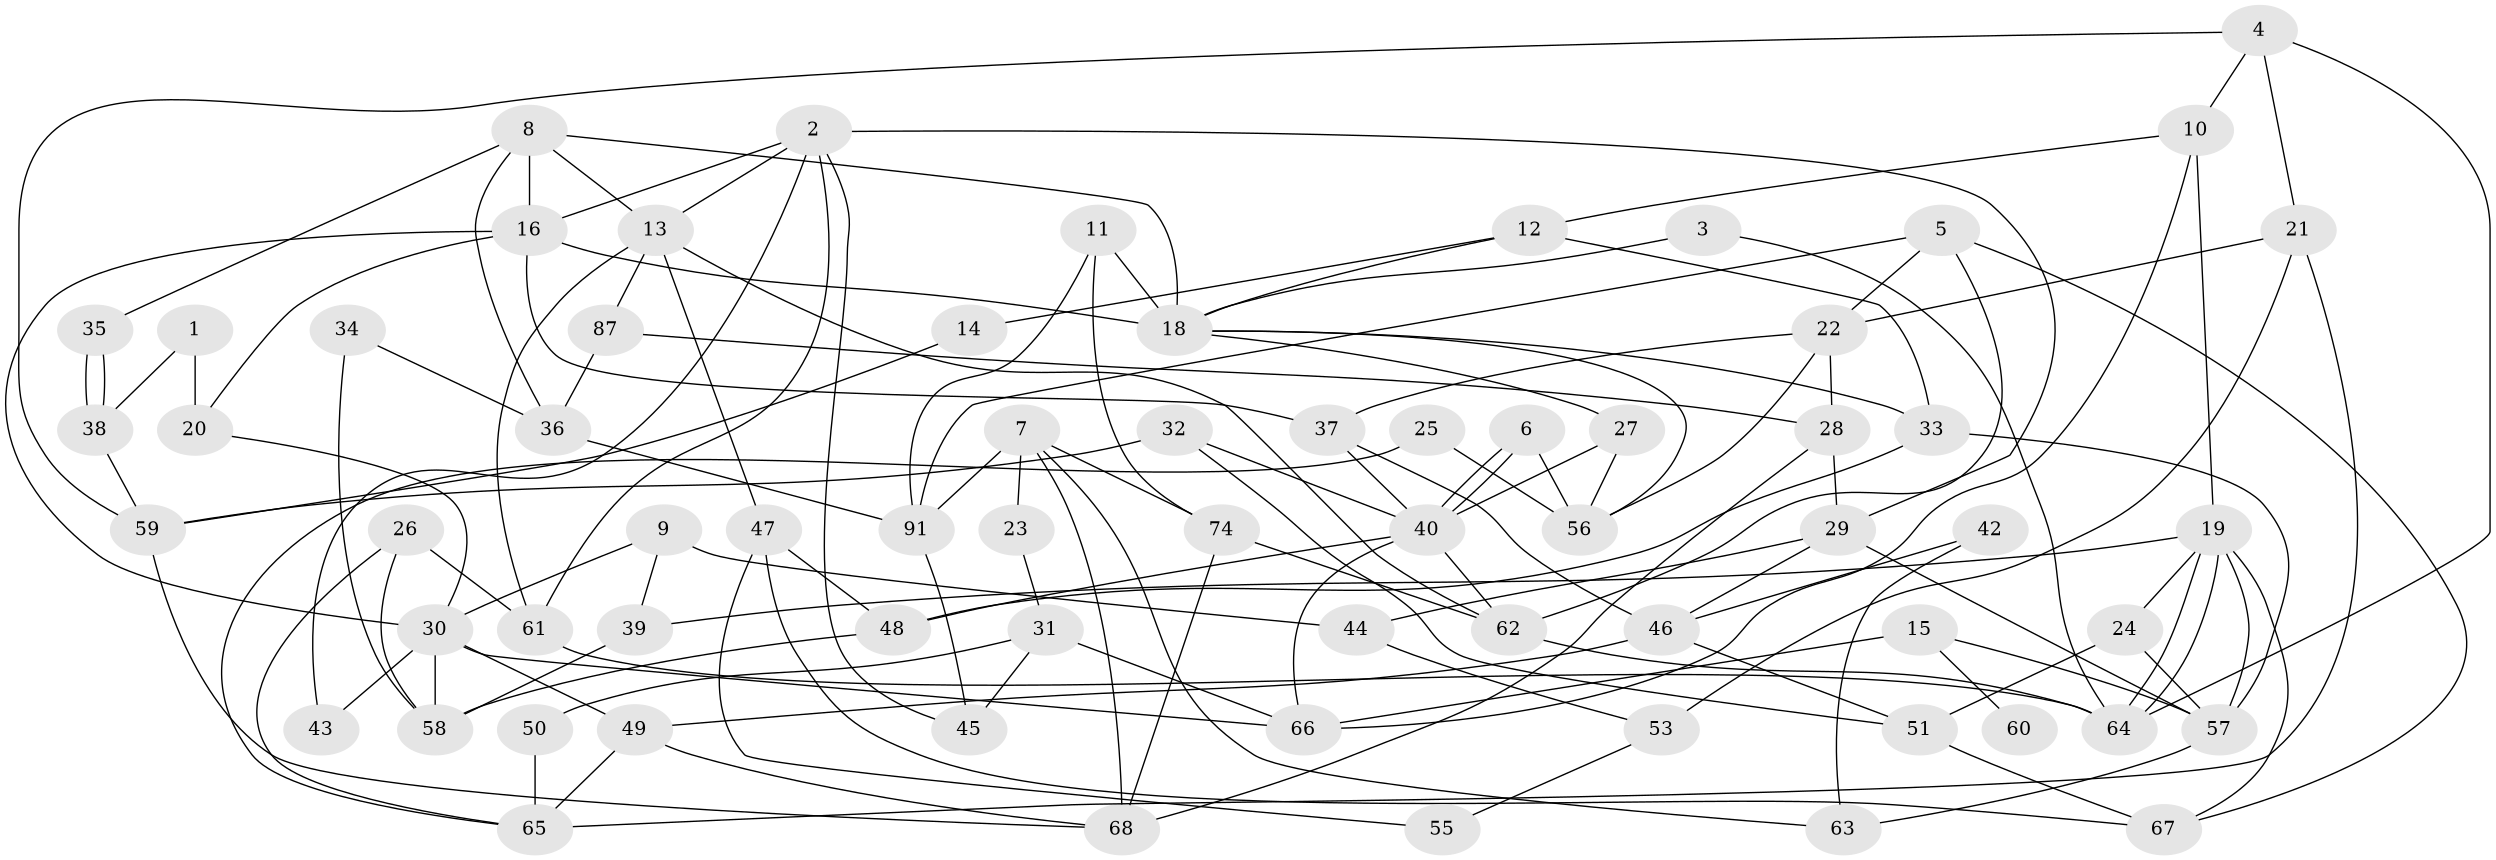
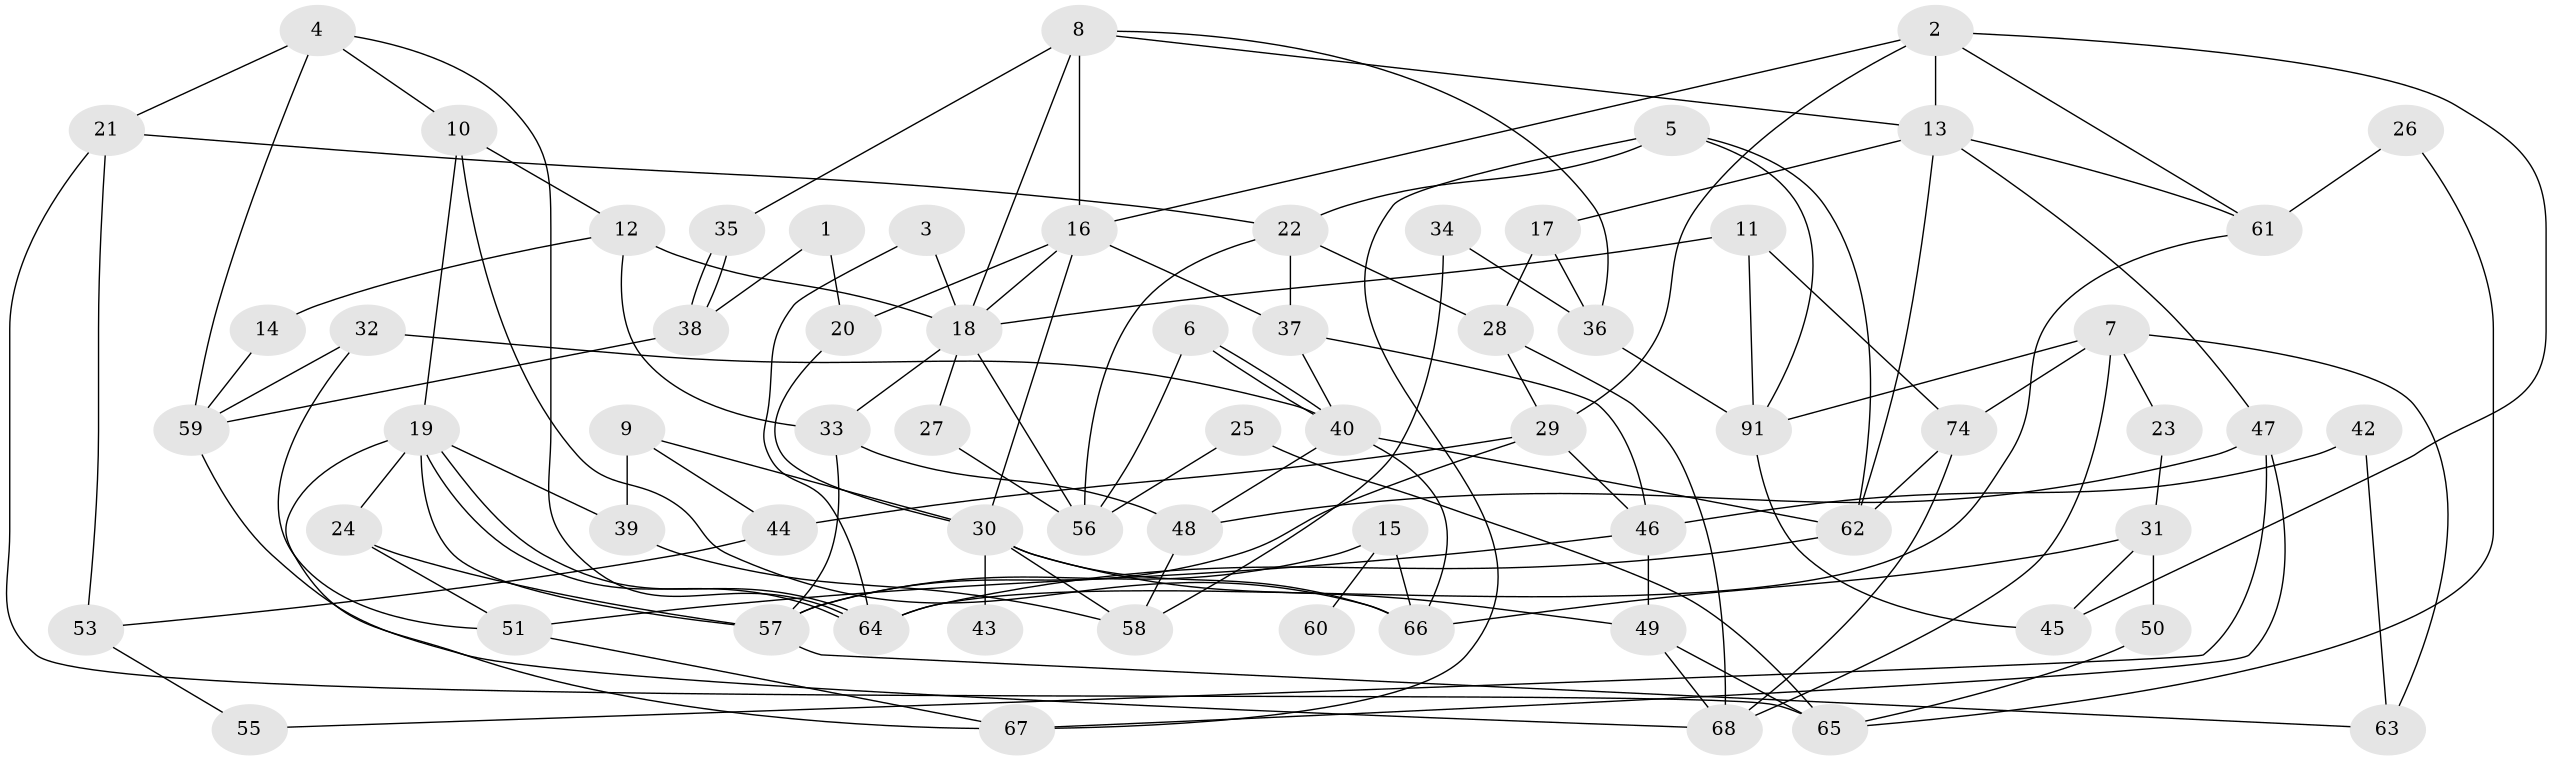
(606, 330) -> (1543, 230)
(555, 475) -> none
(1527, 480) -> none
(382, 634) -> none
